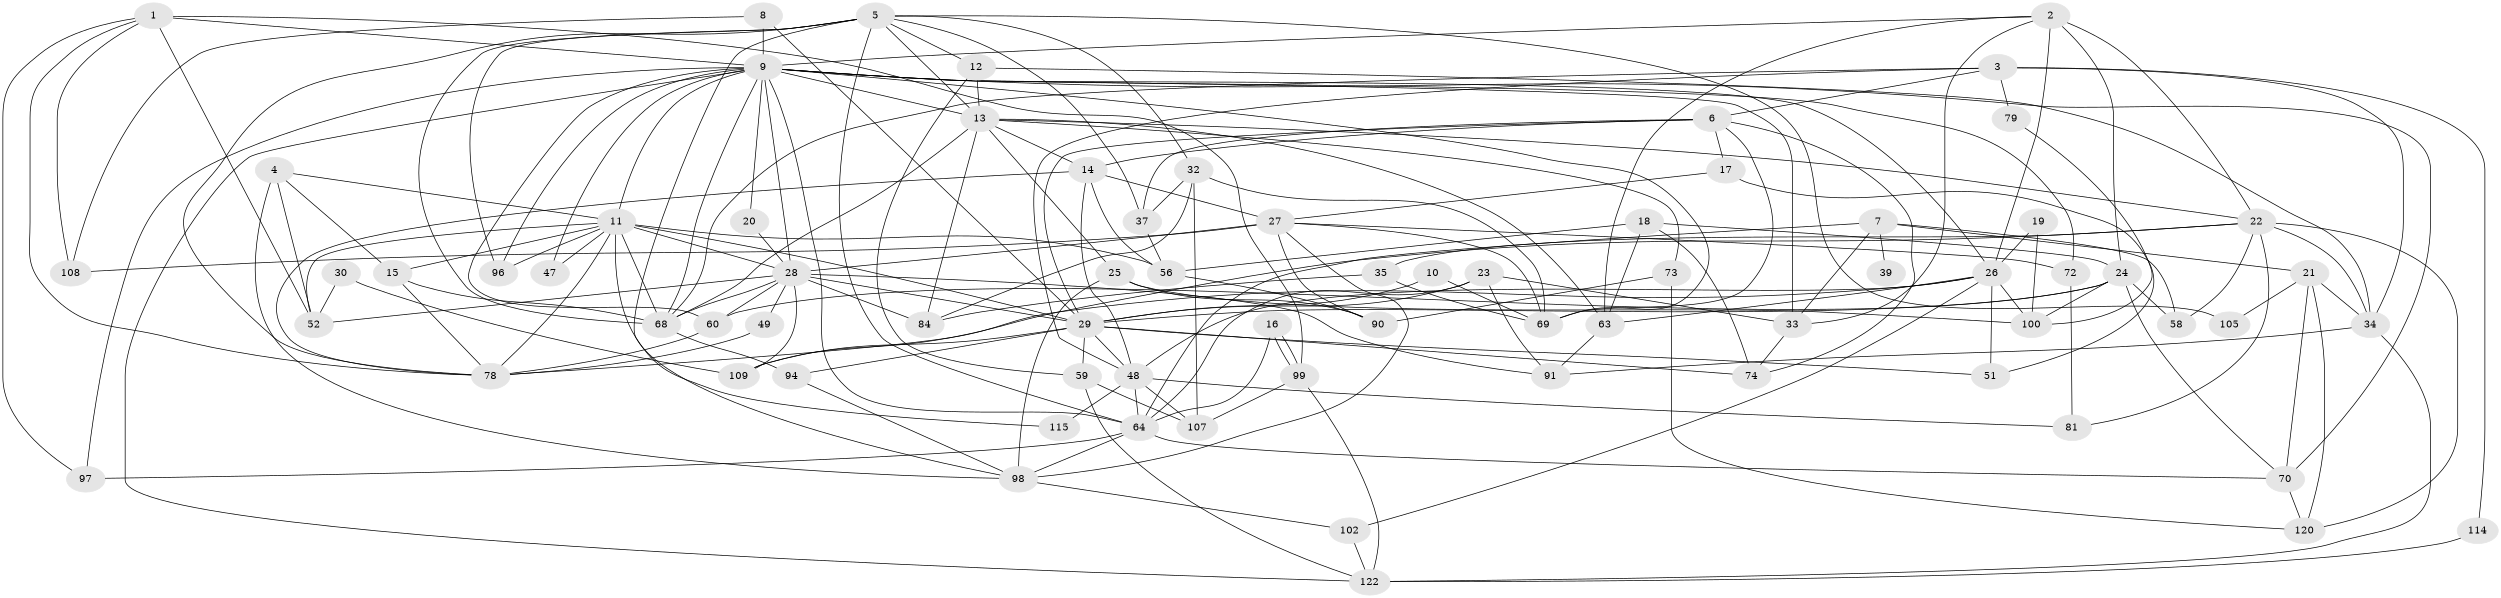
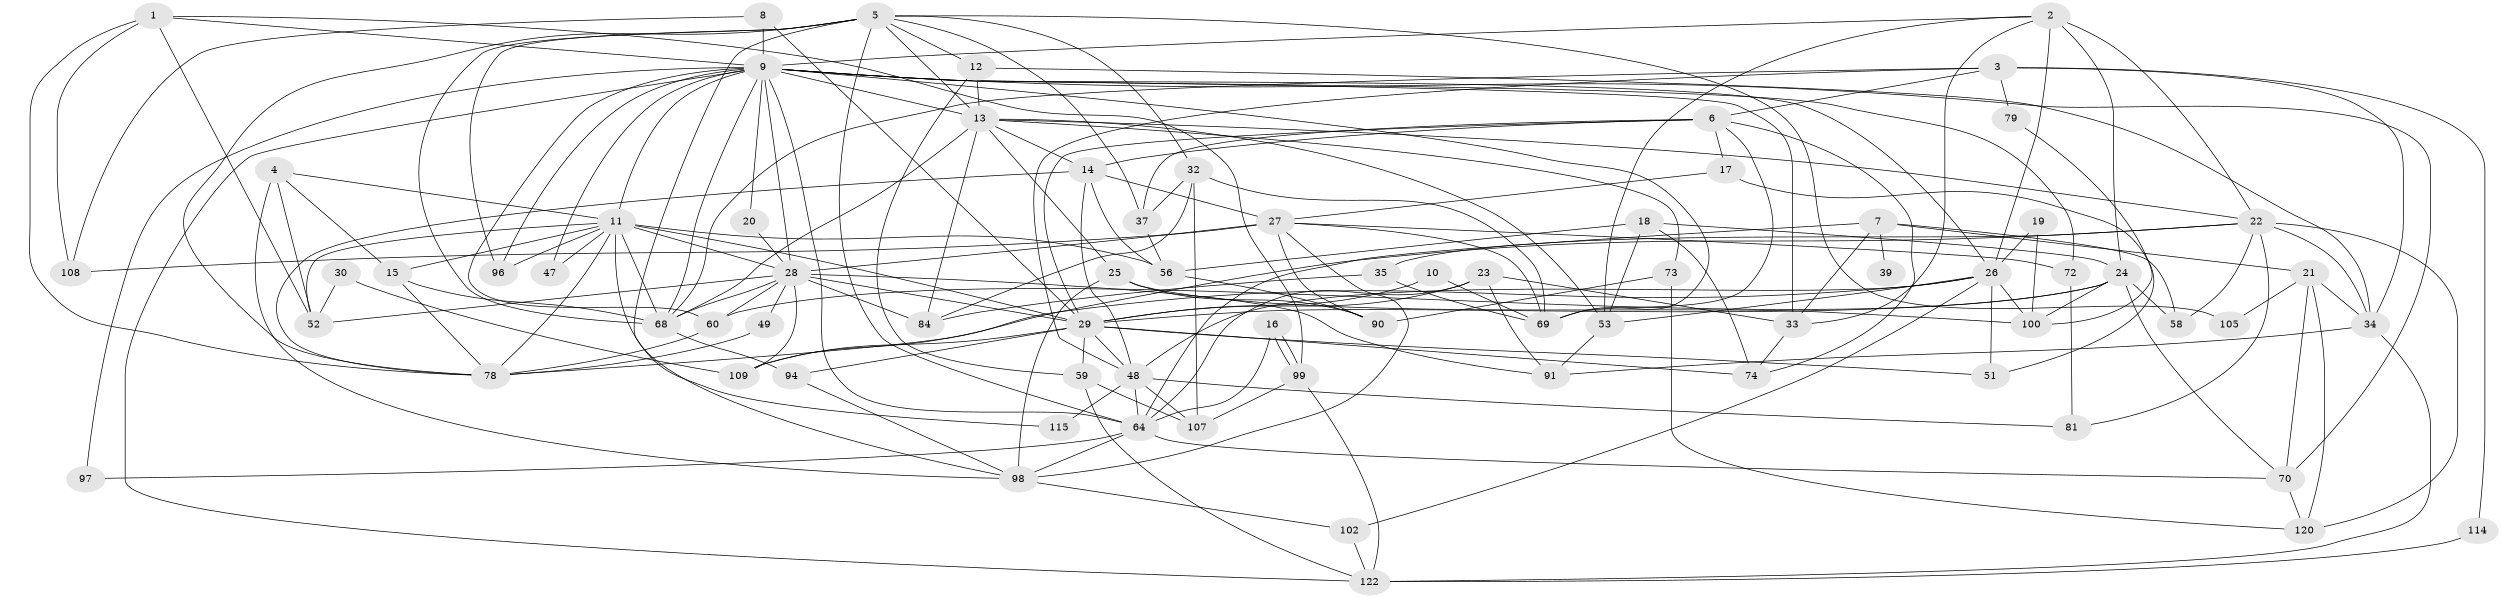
(3, 218) -> none
(1605, 325) -> (1605, 325)
